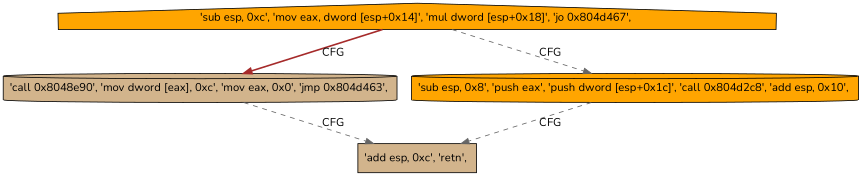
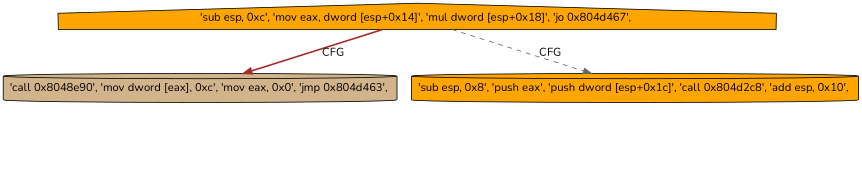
(417, 158) -> none
